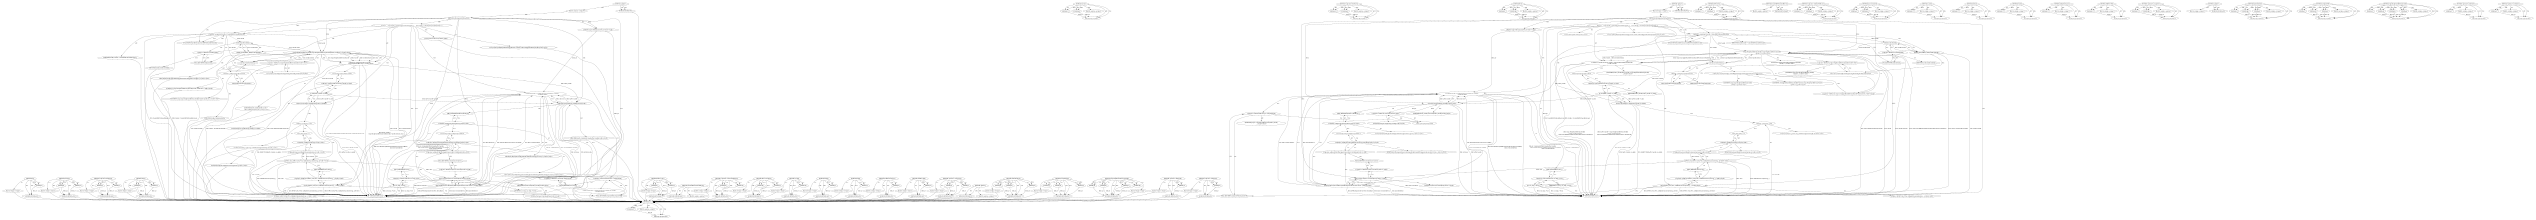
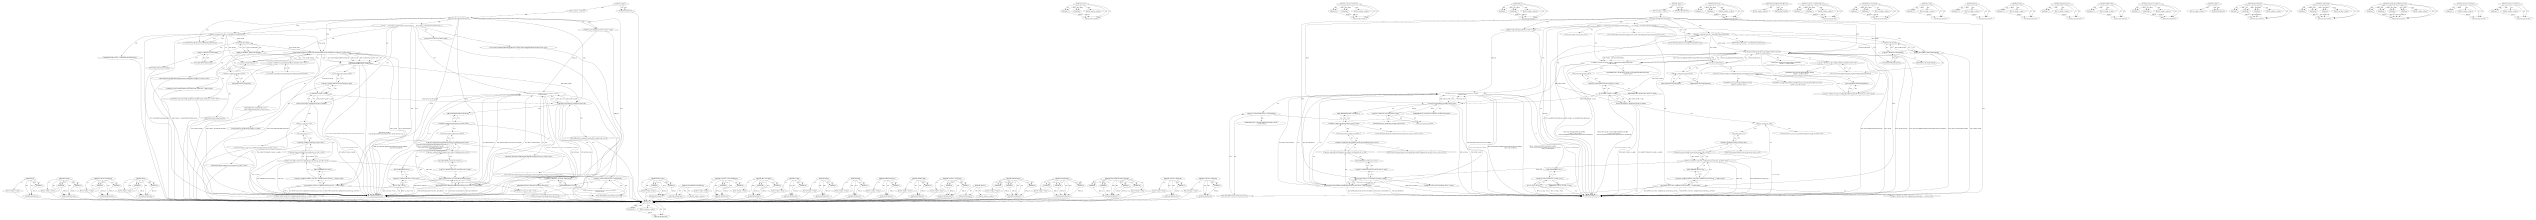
none -> (1857, 84)
(496, 182) -> (546, 182)
